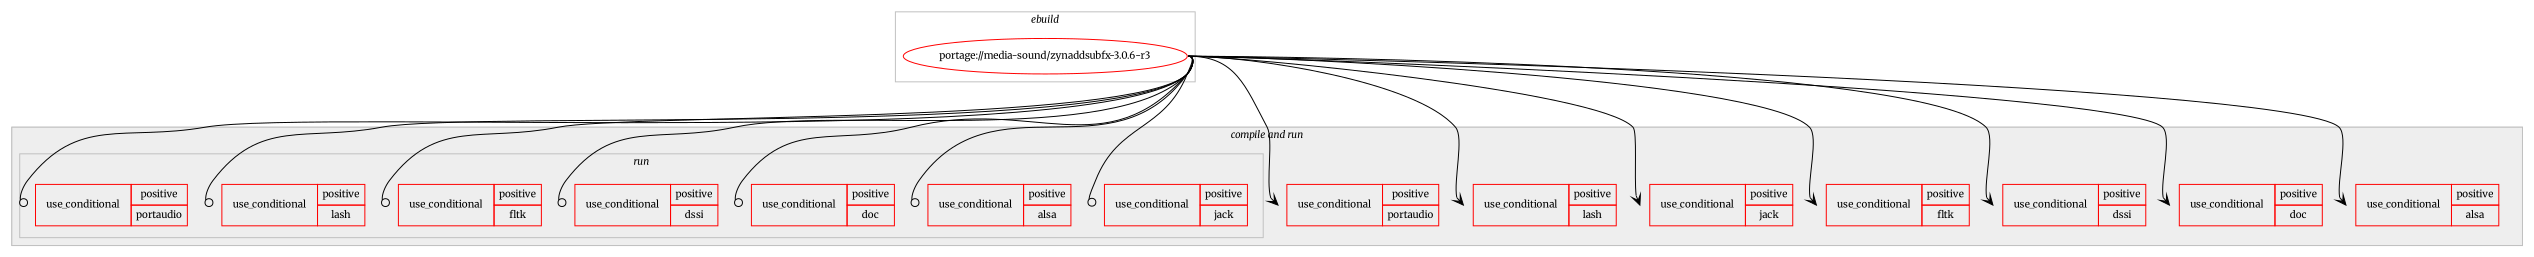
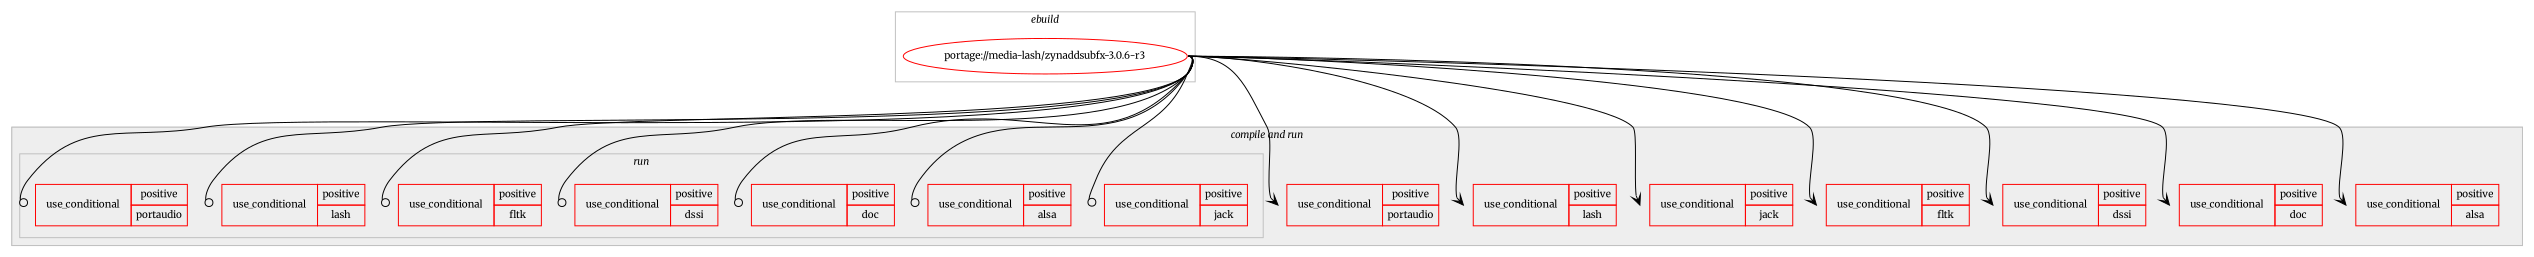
(1045, 56) -> (1045, 56)
